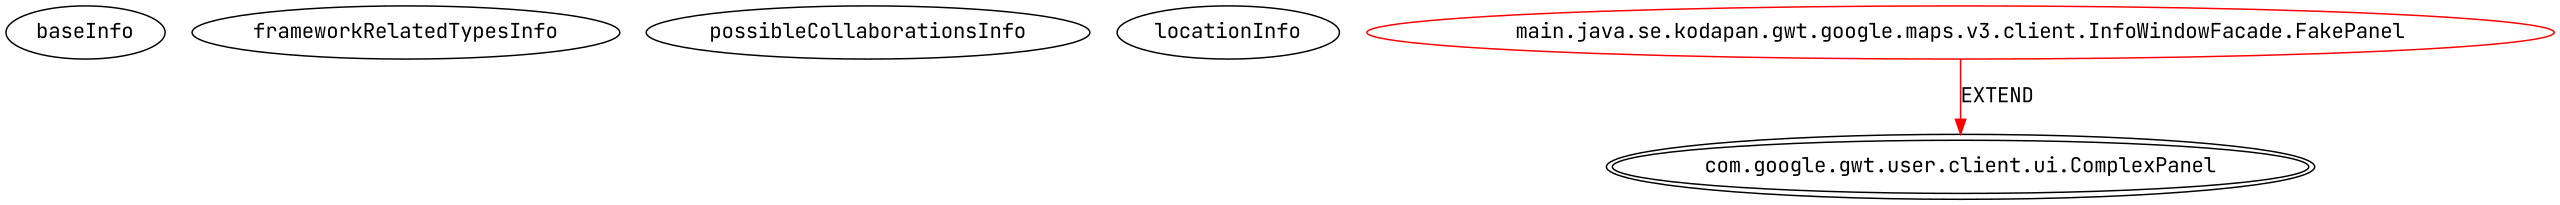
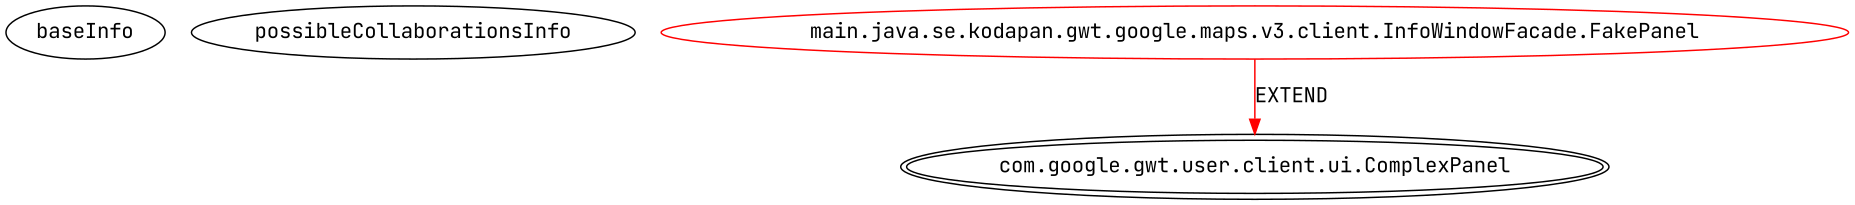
(406, 32) -> none
(1228, 32) -> none
